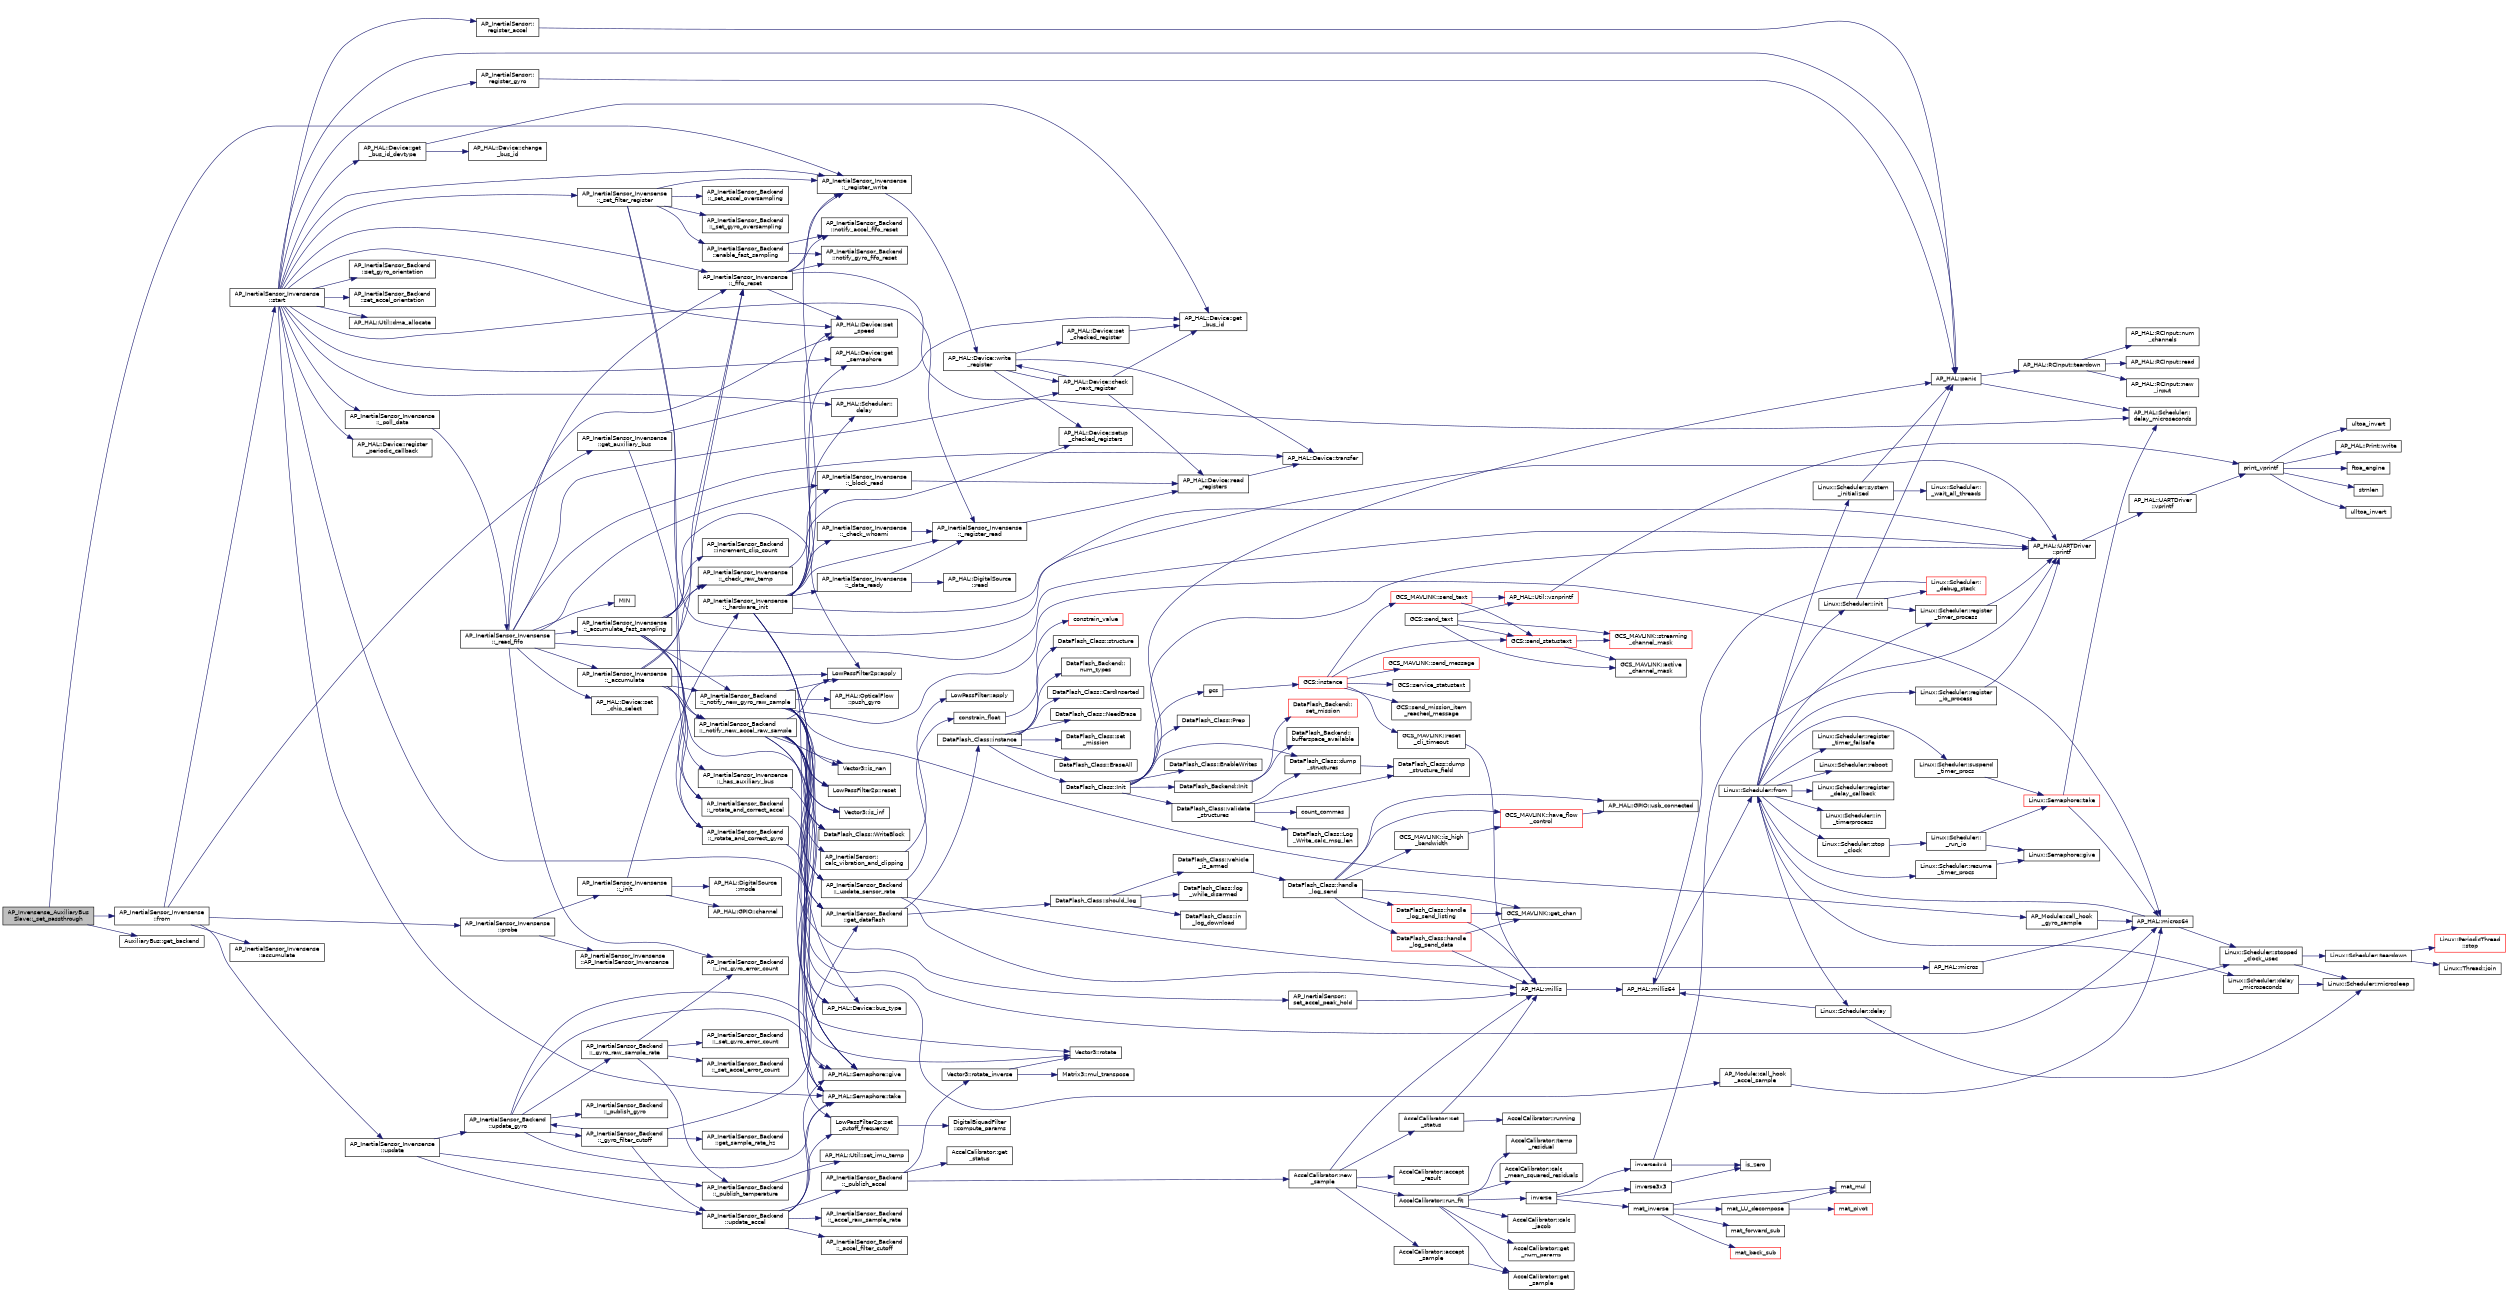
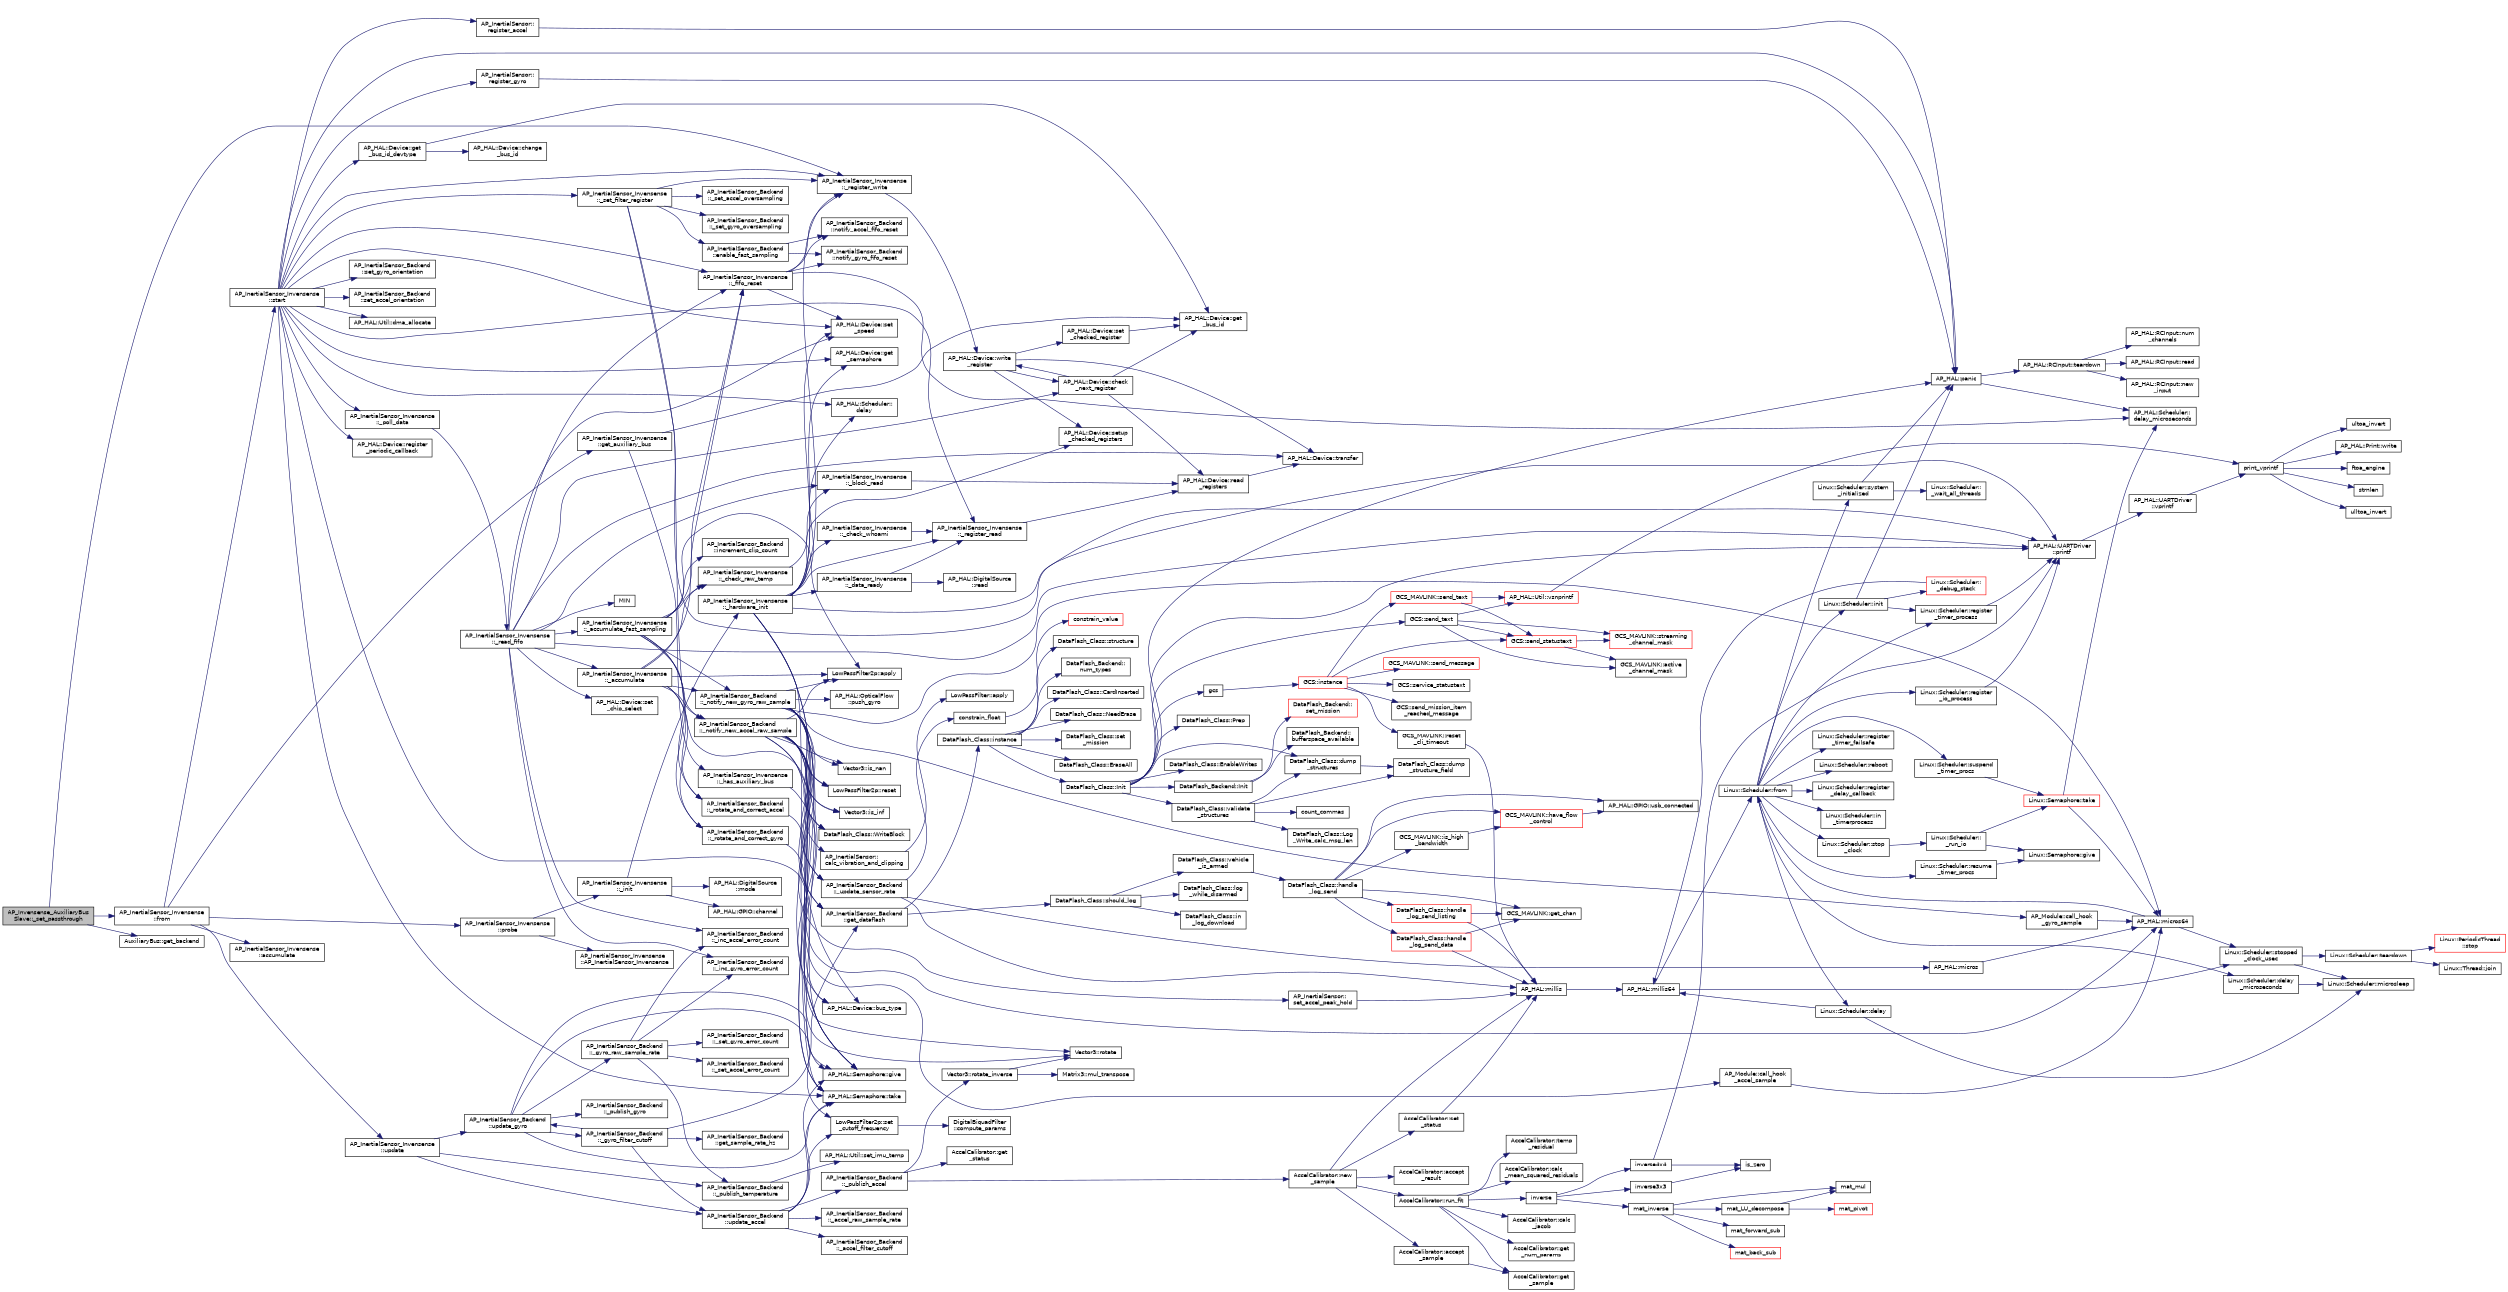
none -> (1221, 654)
none -> (745, 937)
(1541, 1119) -> none
